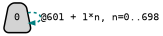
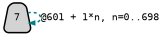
(17, 18) -> (17, 18)
